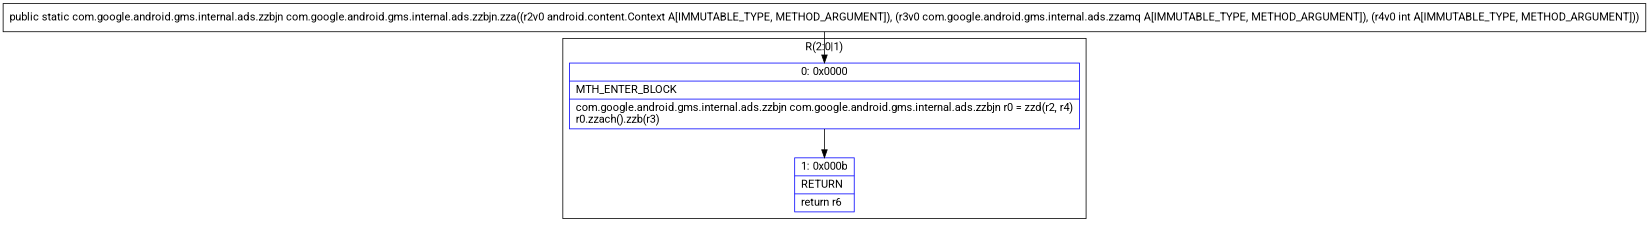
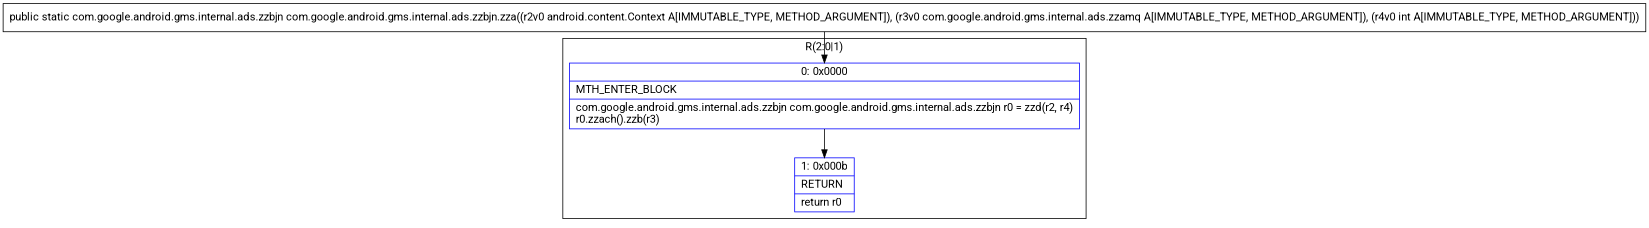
(821, 202) -> (821, 202)
